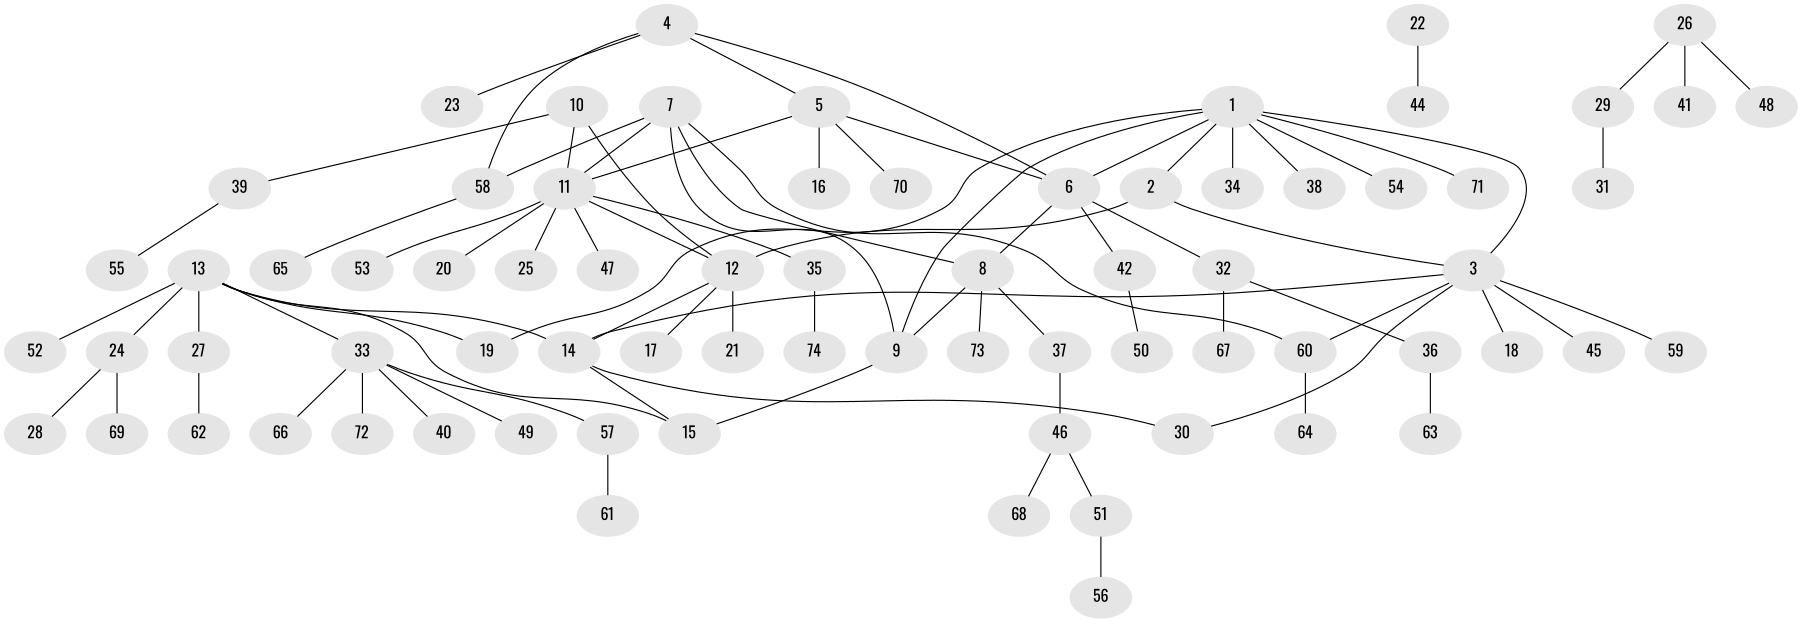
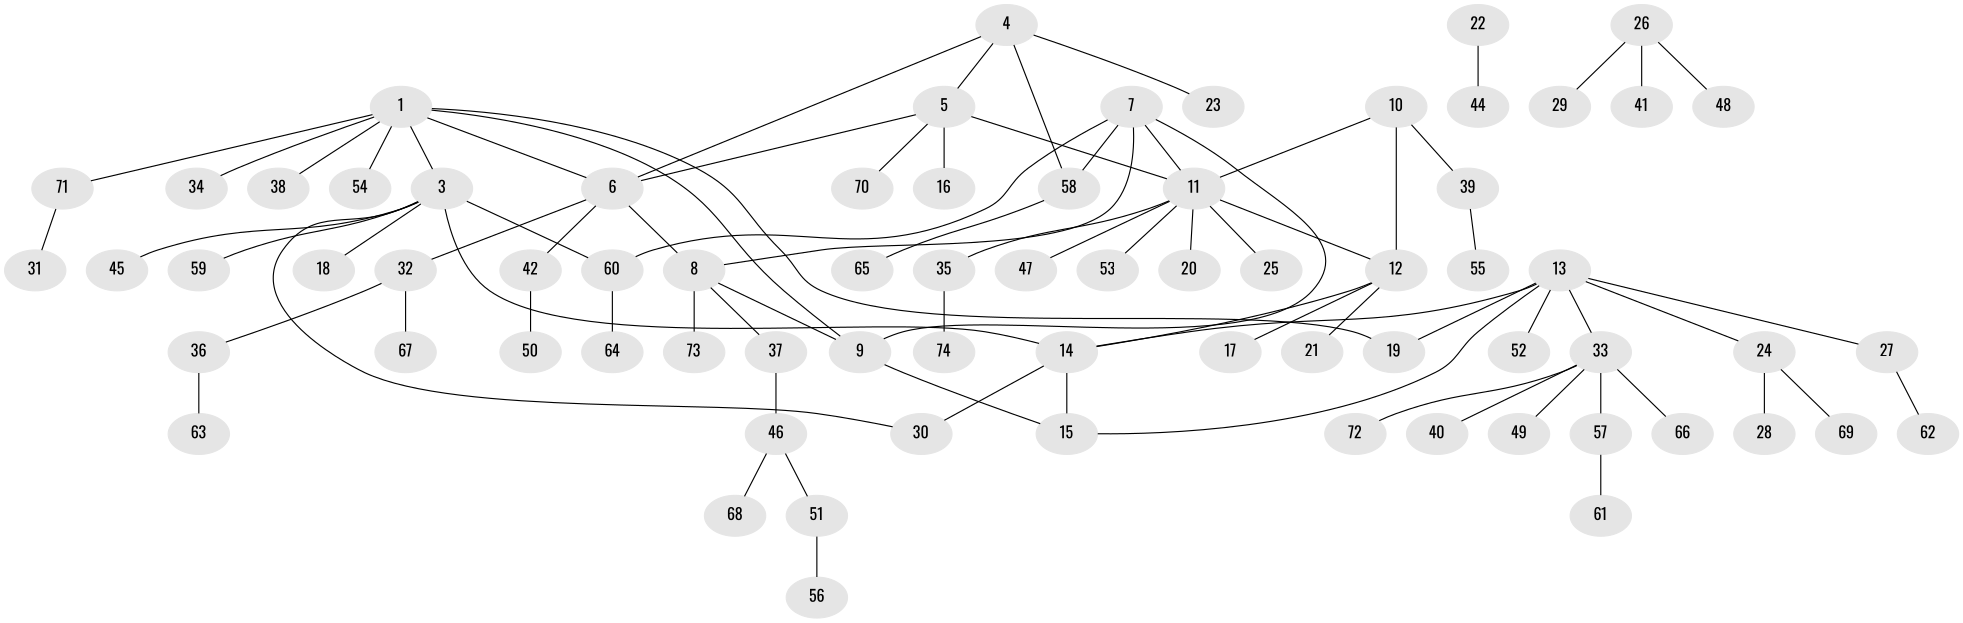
(1603, 148) -> (49, 230)
(1151, 189) -> none
